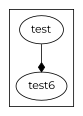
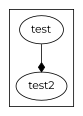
(42, 86) -> (42, 86)
